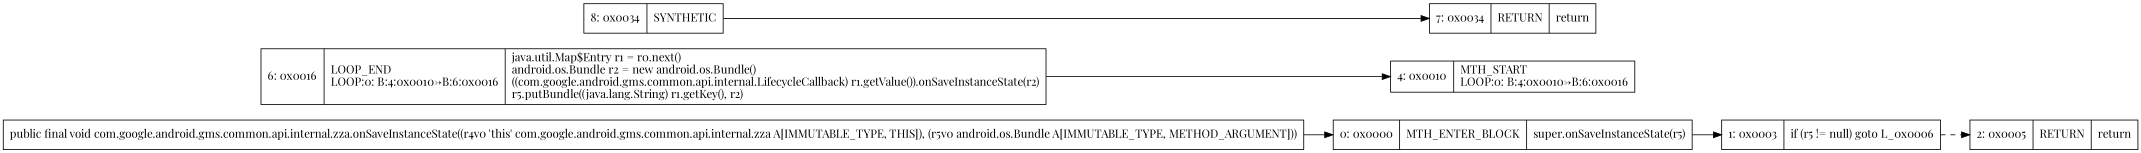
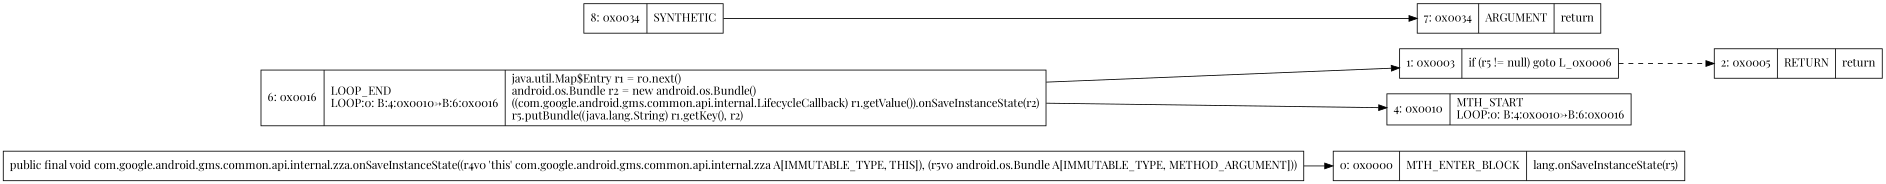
(1520, 18) -> (1516, 18)
(1609, 134) -> (1606, 166)
(1703, 135) -> (1219, 75)
